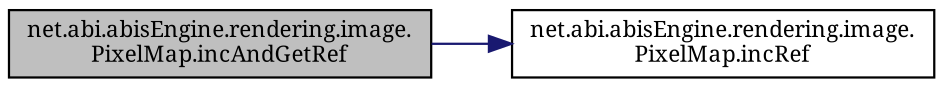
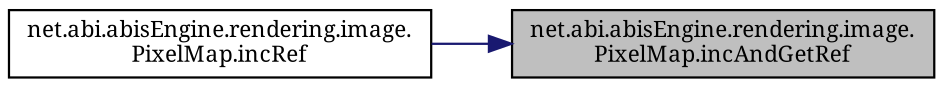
(460, 44) -> (460, 44)
